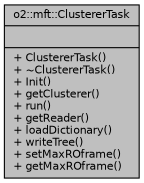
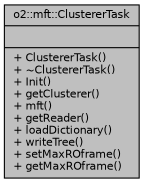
(32, 106) -> (33, 106)
